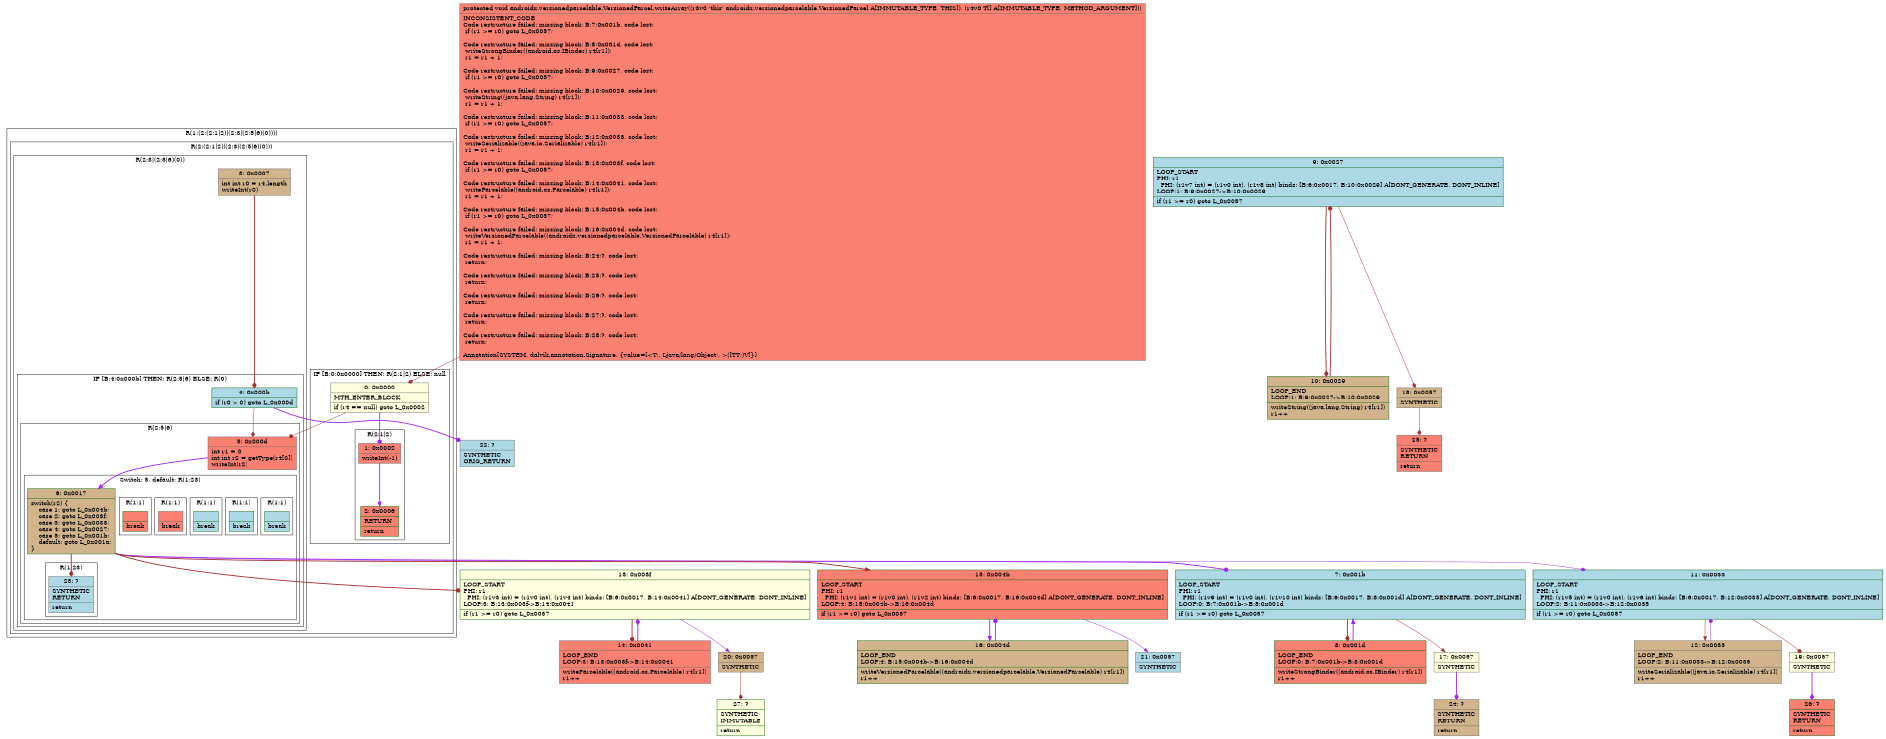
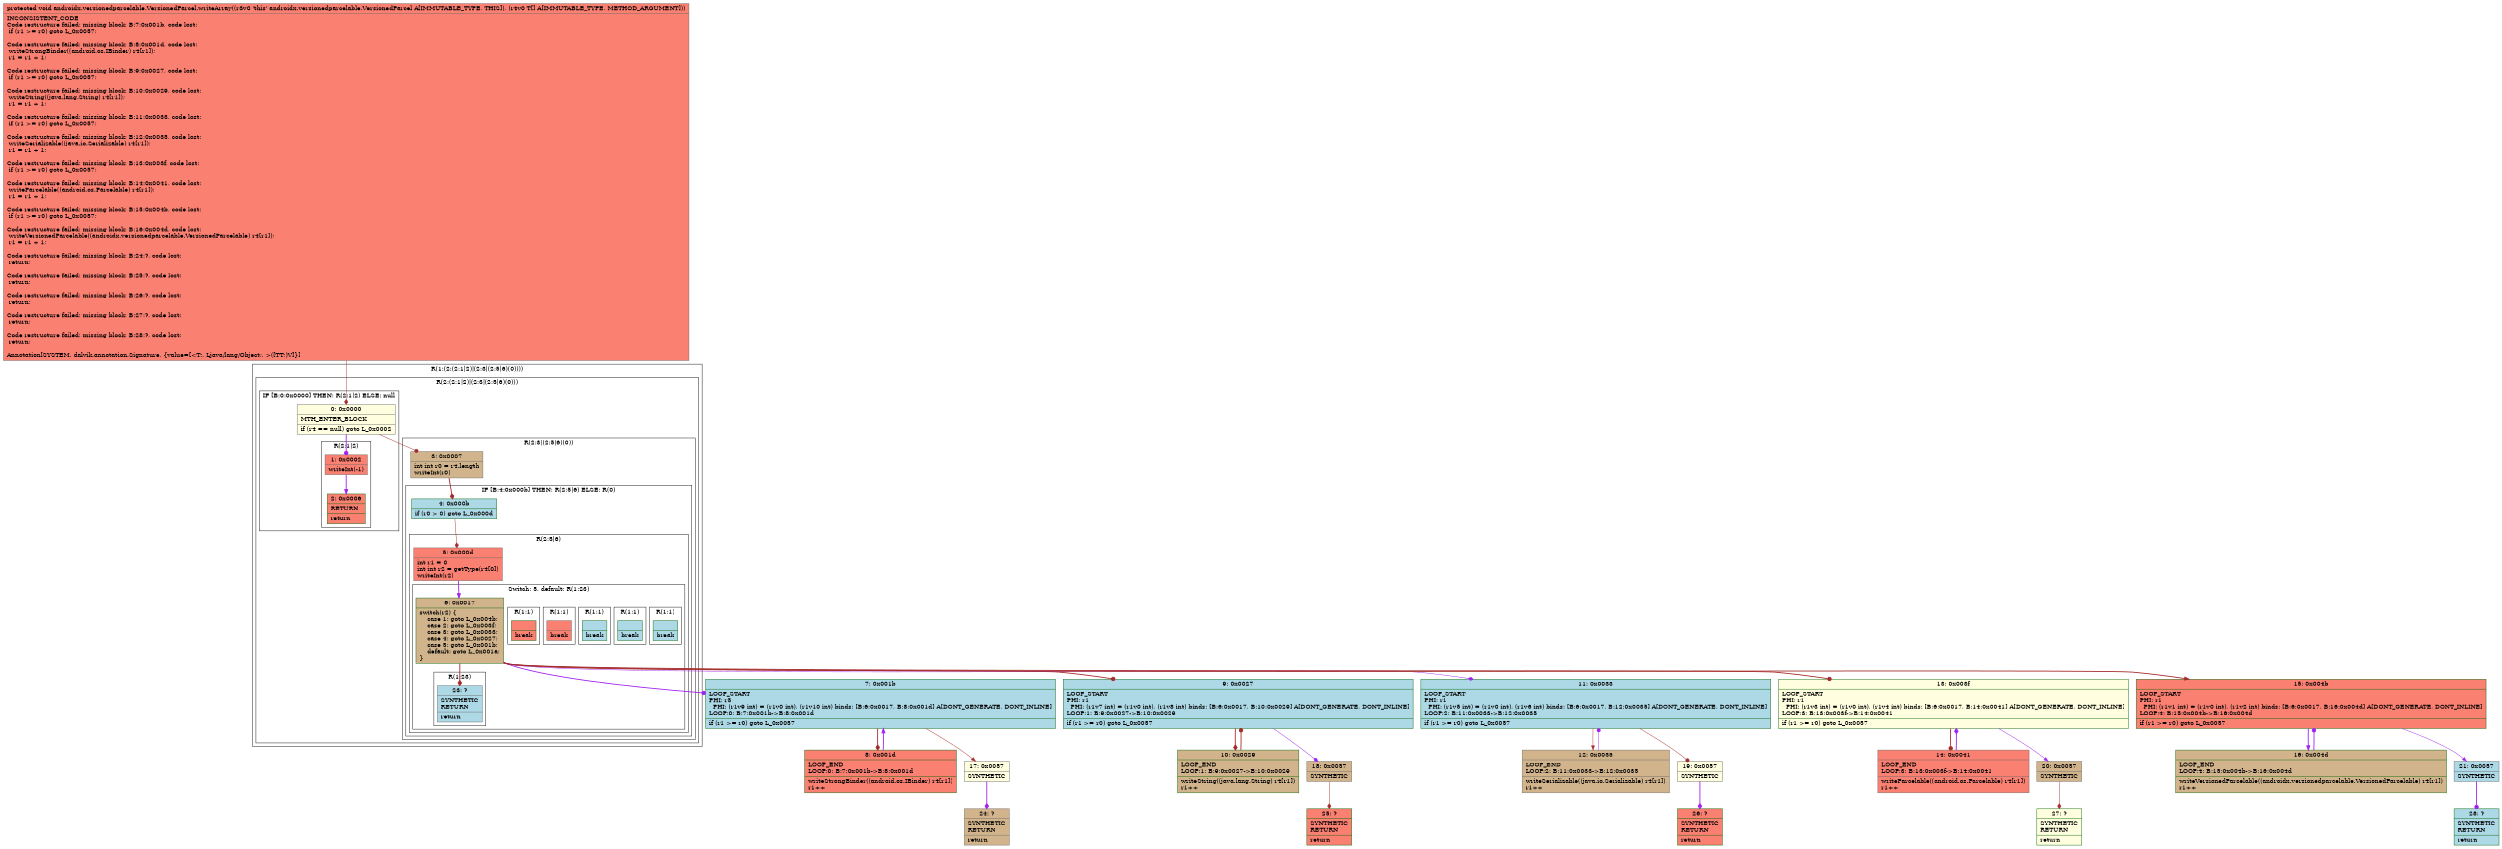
(1376, 295) -> (1294, 743)
(319, 424) -> (396, 442)
(487, 453) -> none
(1419, 453) -> (1329, 827)
(1191, 591) -> (721, 700)
none -> (808, 670)
(741, 721) -> (2054, 830)
none -> (2477, 827)
